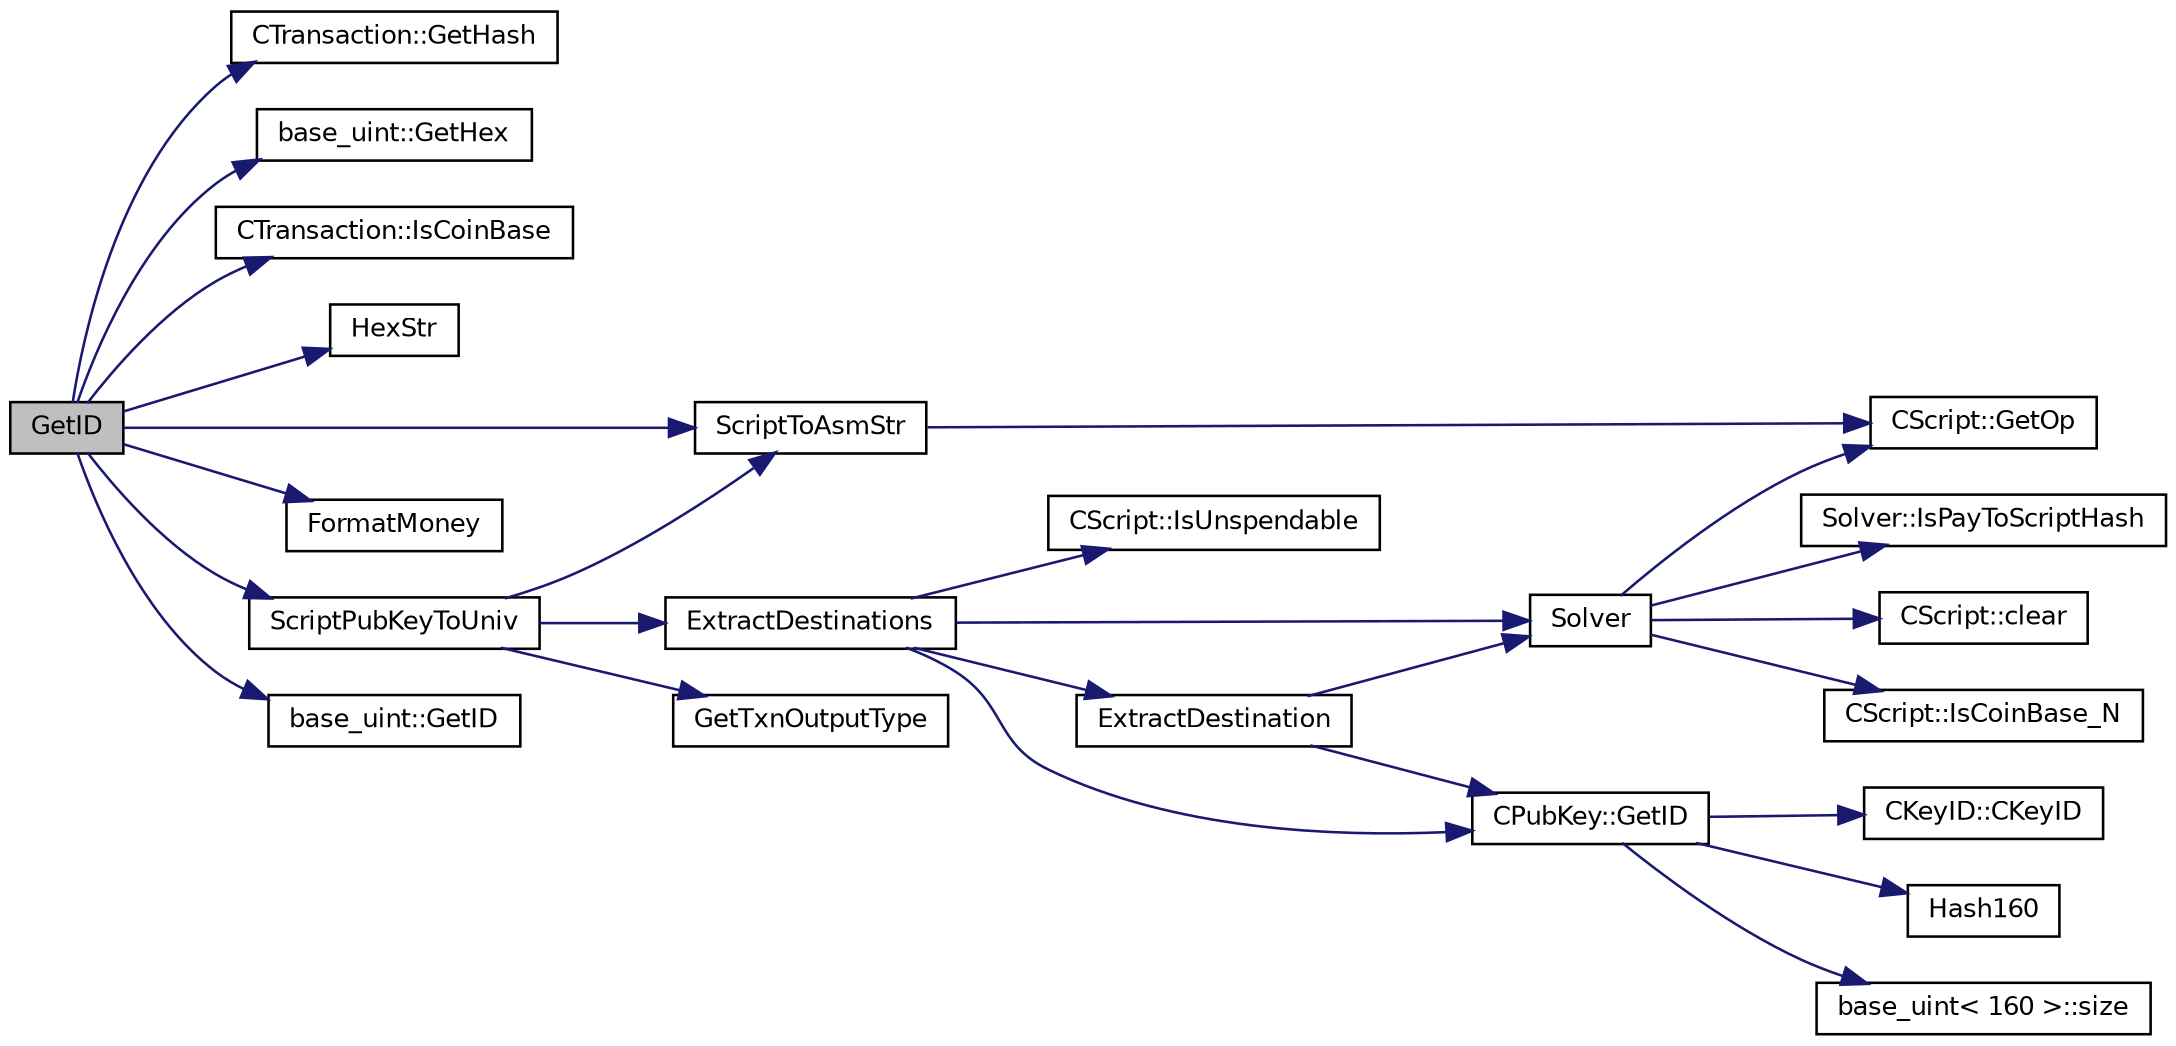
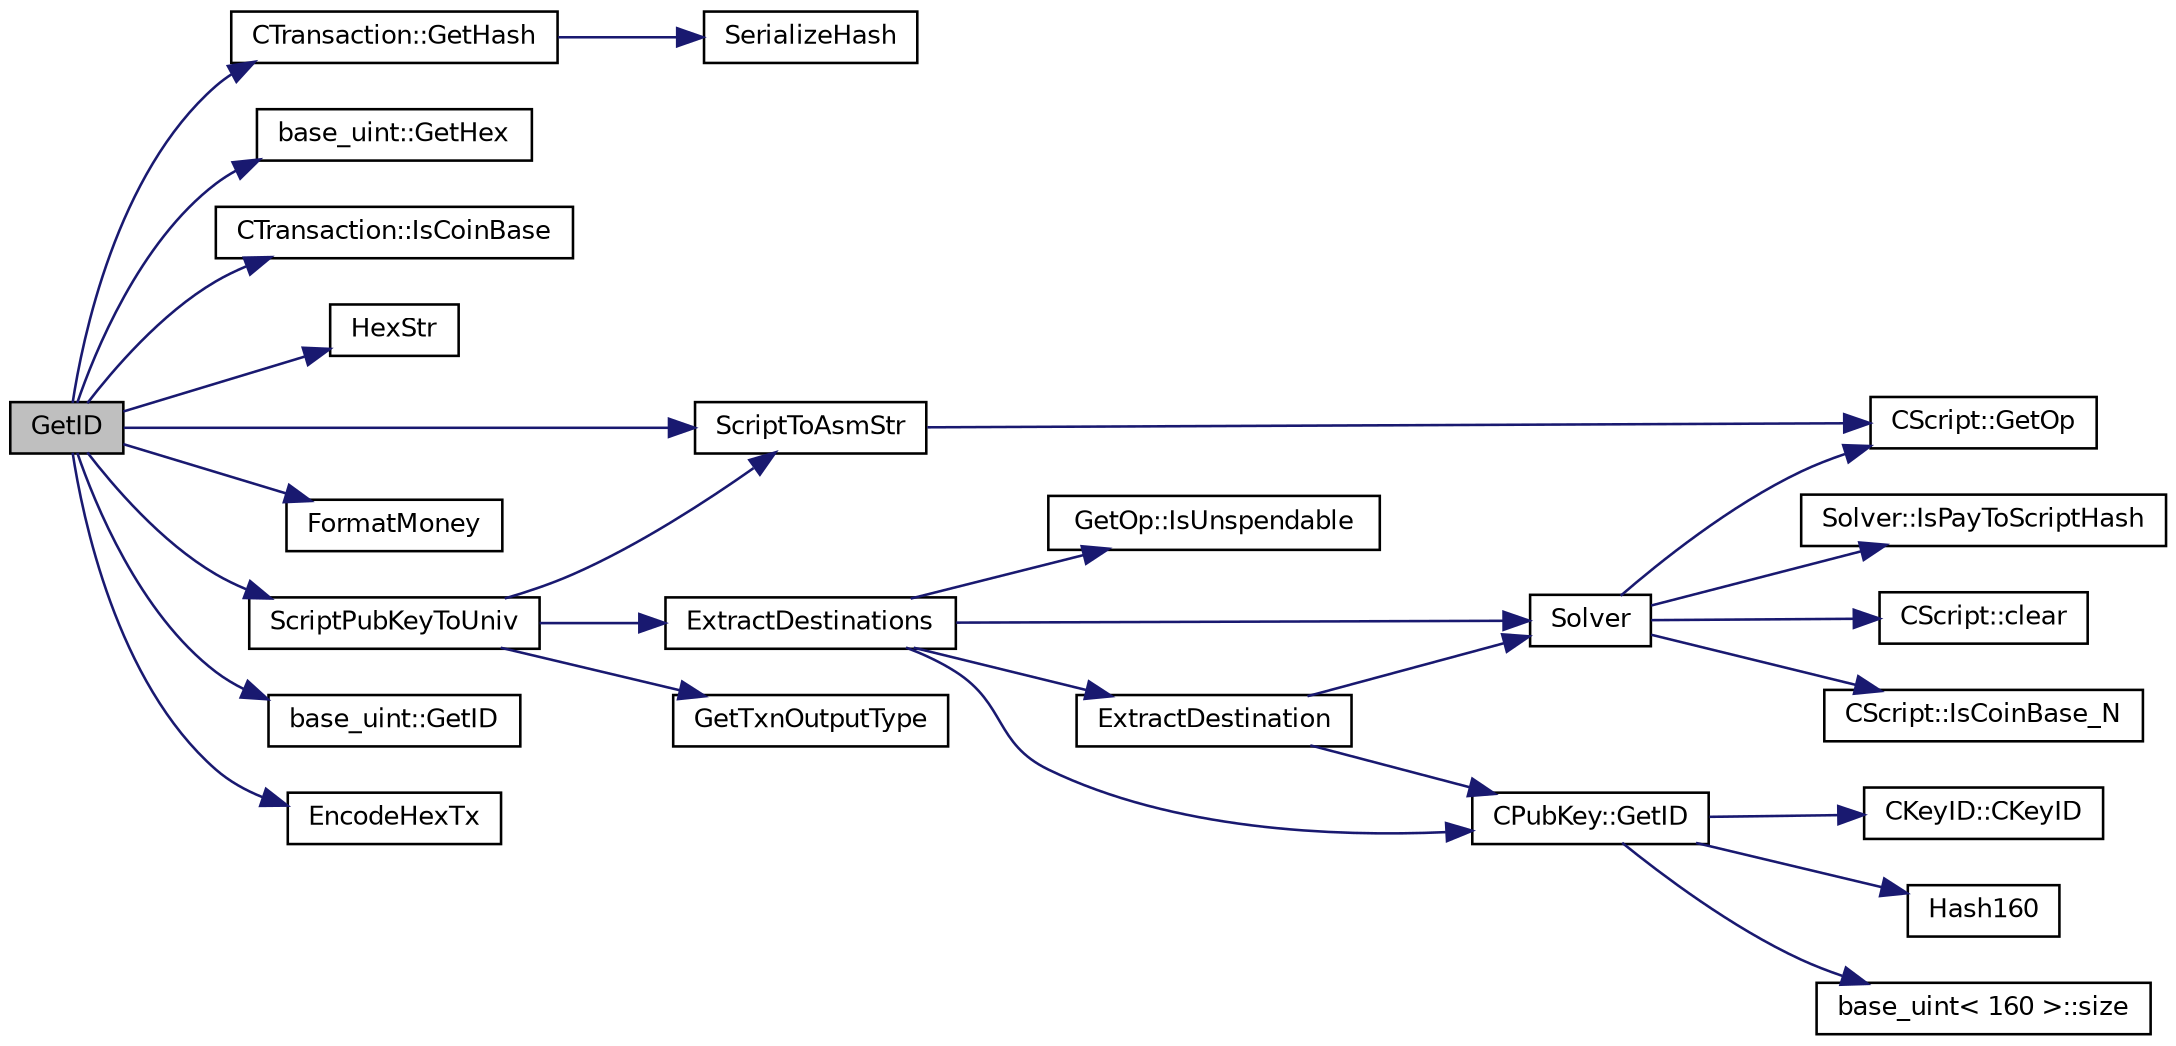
none -> (811, 37)
(1214, 523) -> (1214, 523)
none -> (394, 818)
